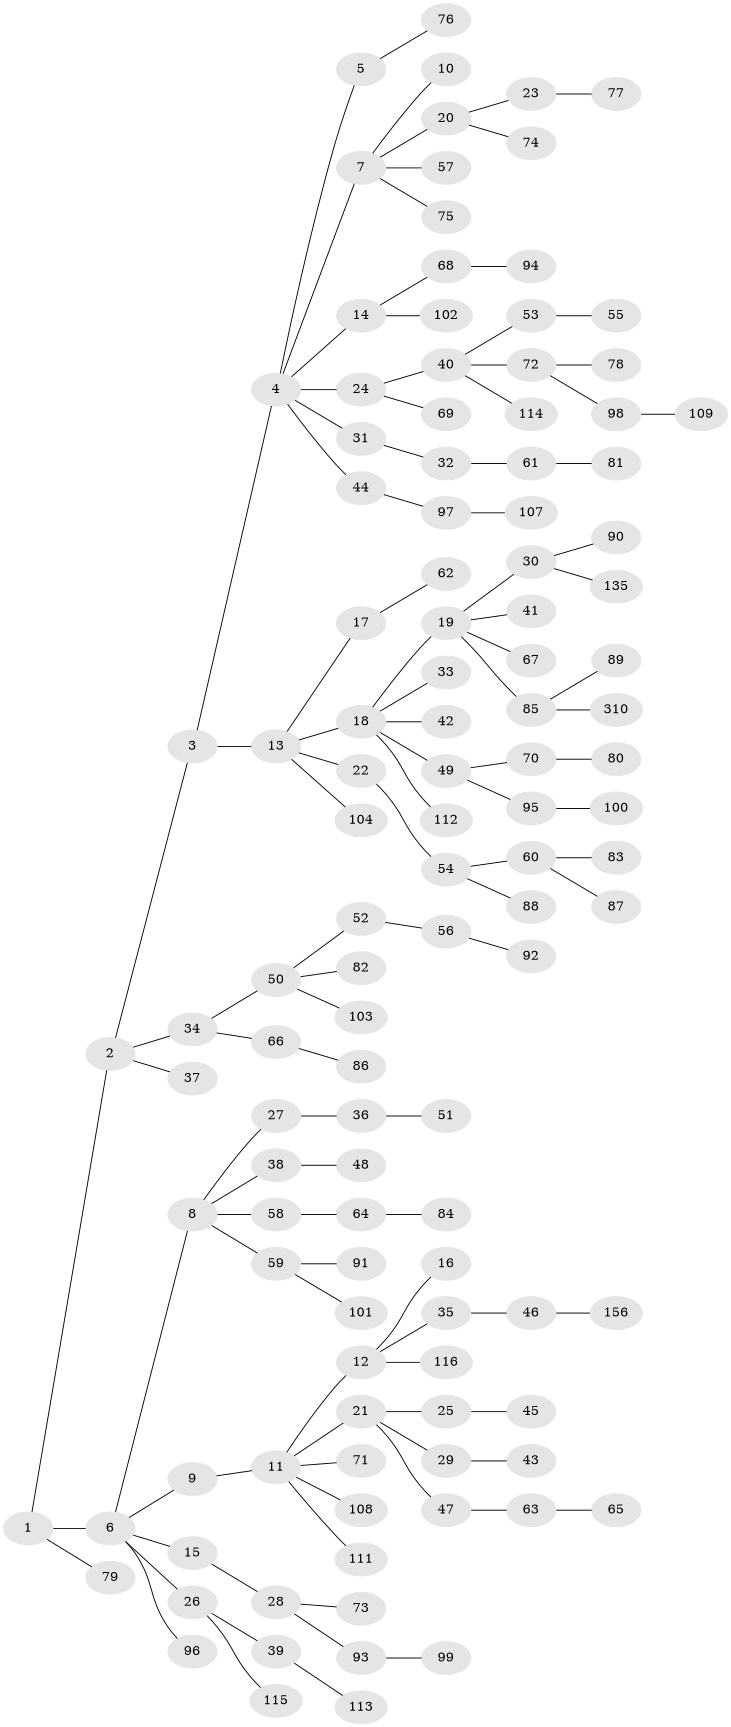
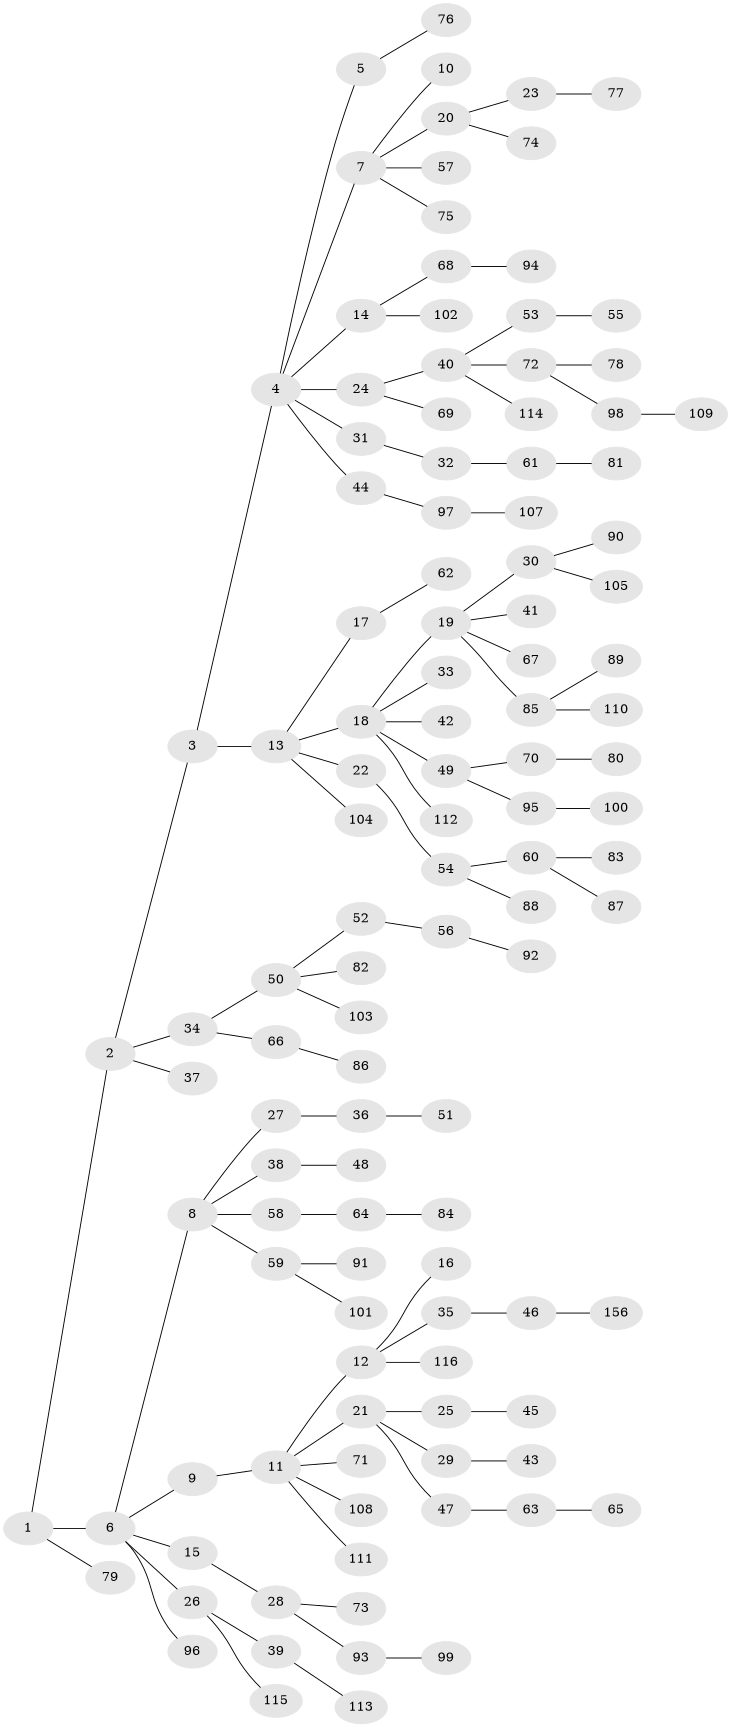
(616, 587) -> (616, 587)
(616, 710) -> (616, 710)
